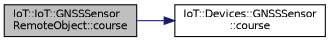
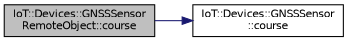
(70, 21) -> (79, 21)
